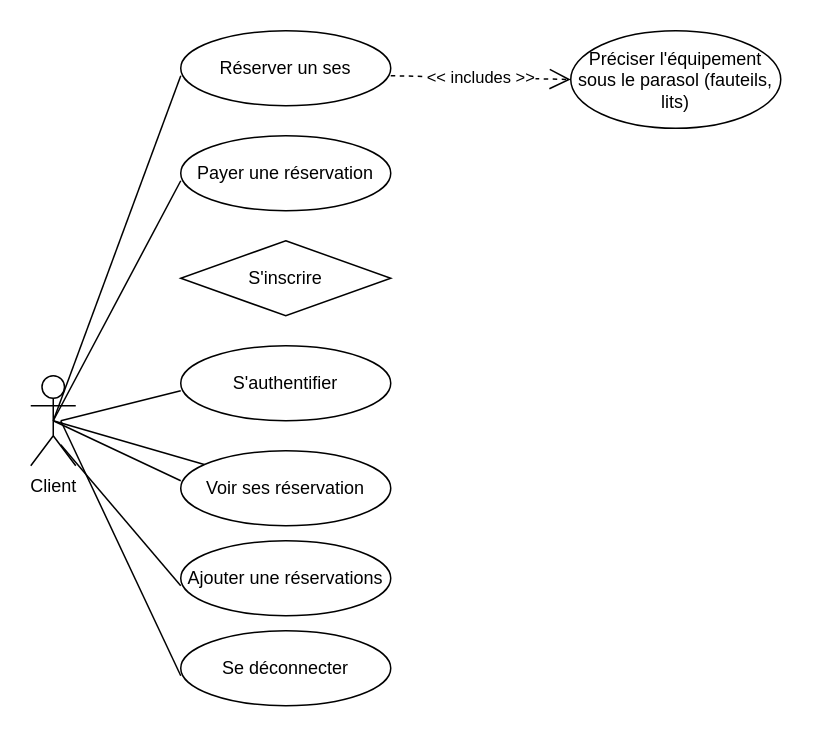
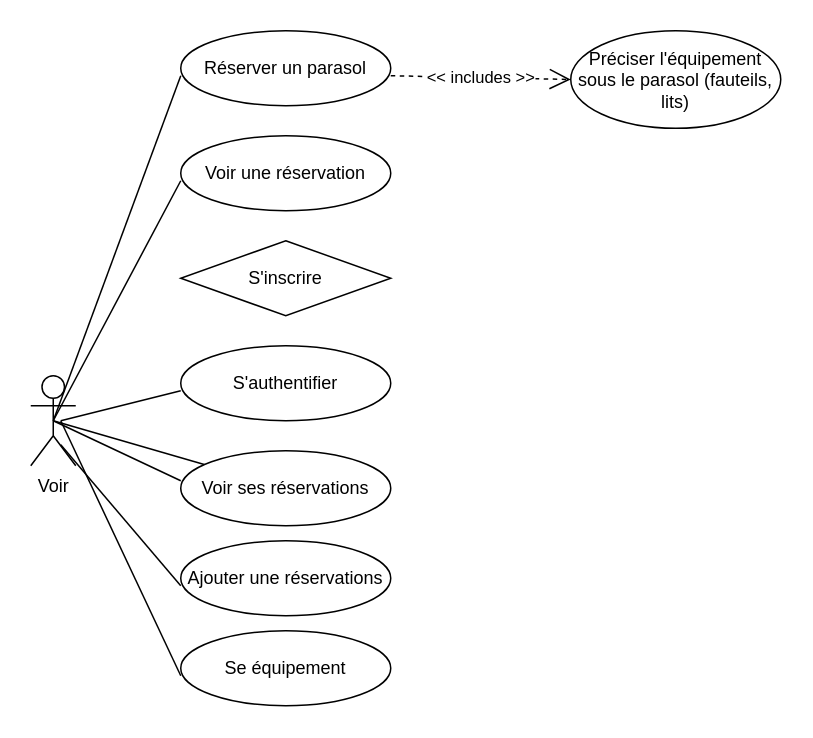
(286, 68) -> (286, 68)
(286, 173) -> (286, 173)
(54, 487) -> (54, 487)
(286, 488) -> (286, 488)
(286, 668) -> (286, 668)
